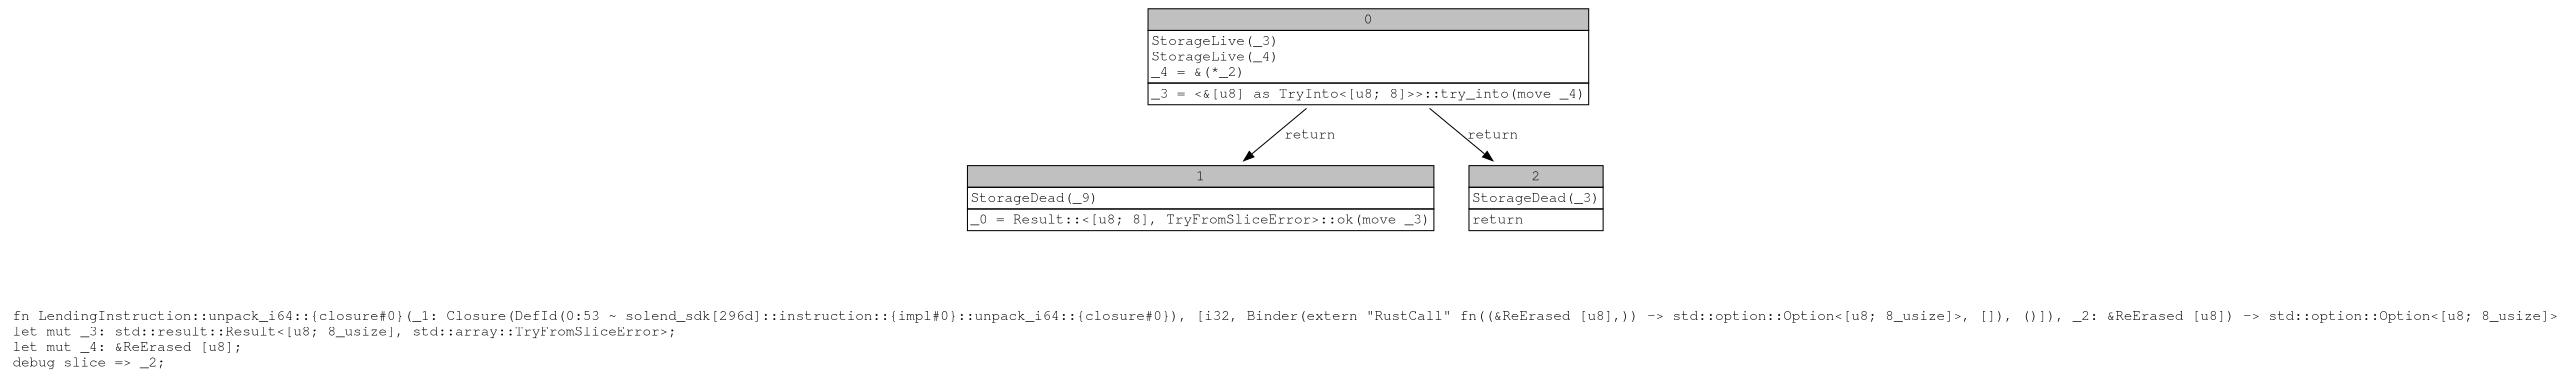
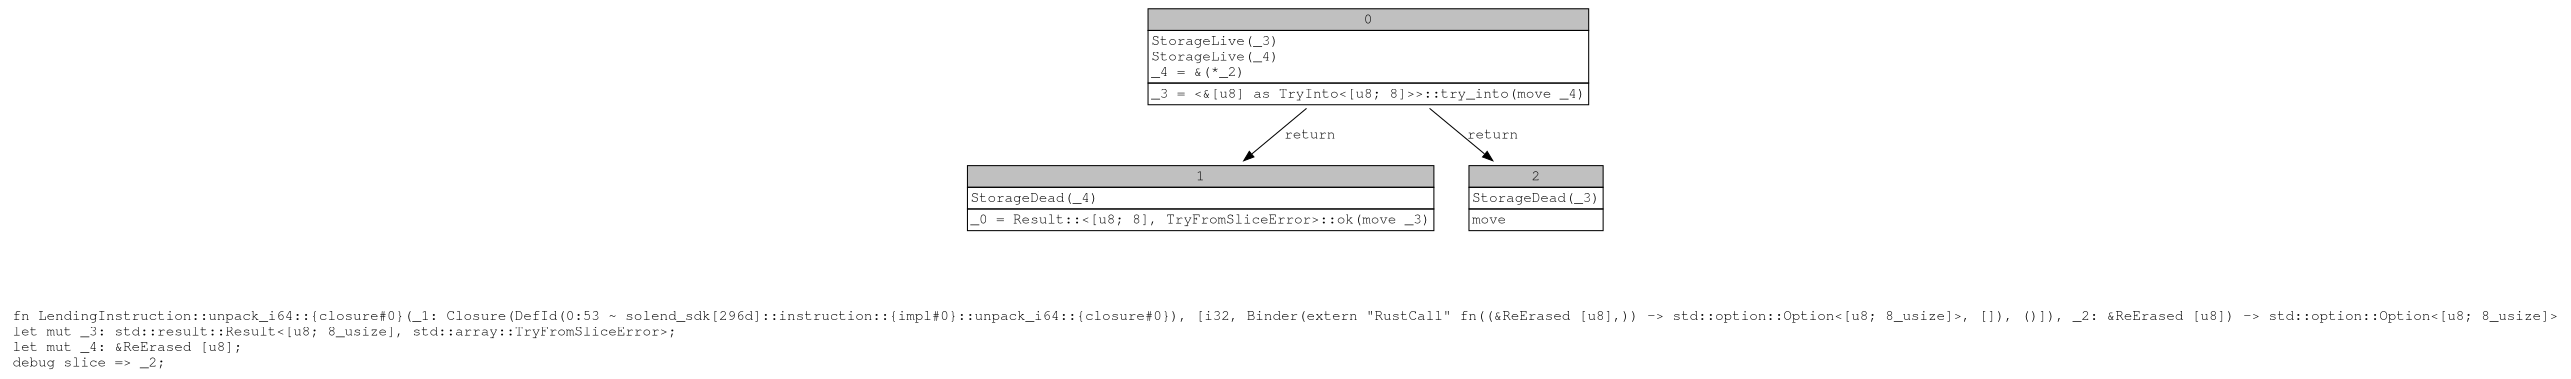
(1035, 198) -> (1035, 198)
(1498, 219) -> (1490, 219)
